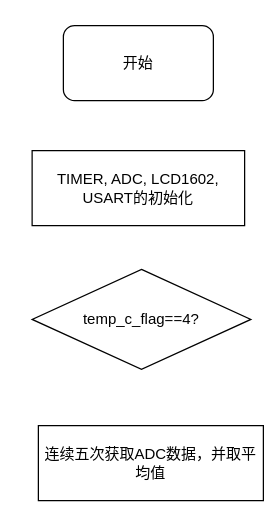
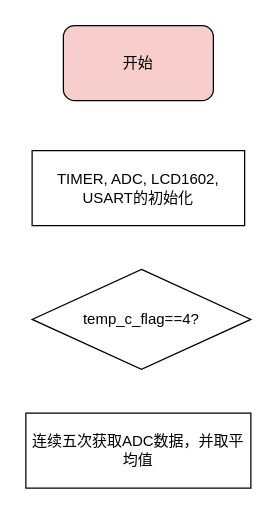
(138, 63) -> (138, 63)
(151, 463) -> (138, 451)
